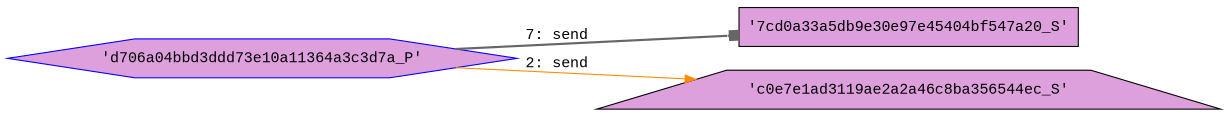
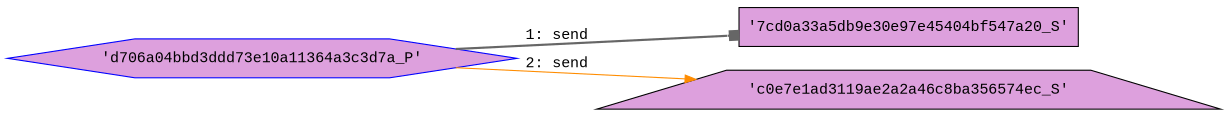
(557, 35) -> (557, 35)
(909, 90) -> (909, 90)
